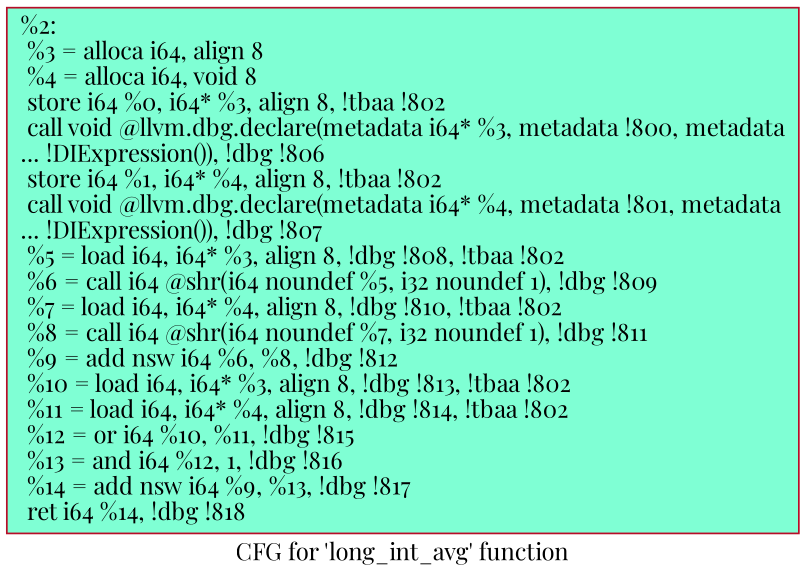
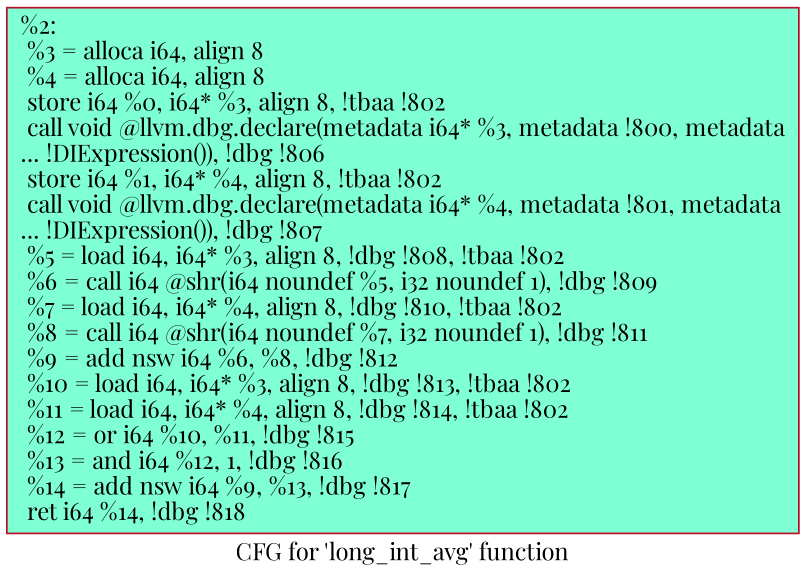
(139, 78) -> (143, 78)
